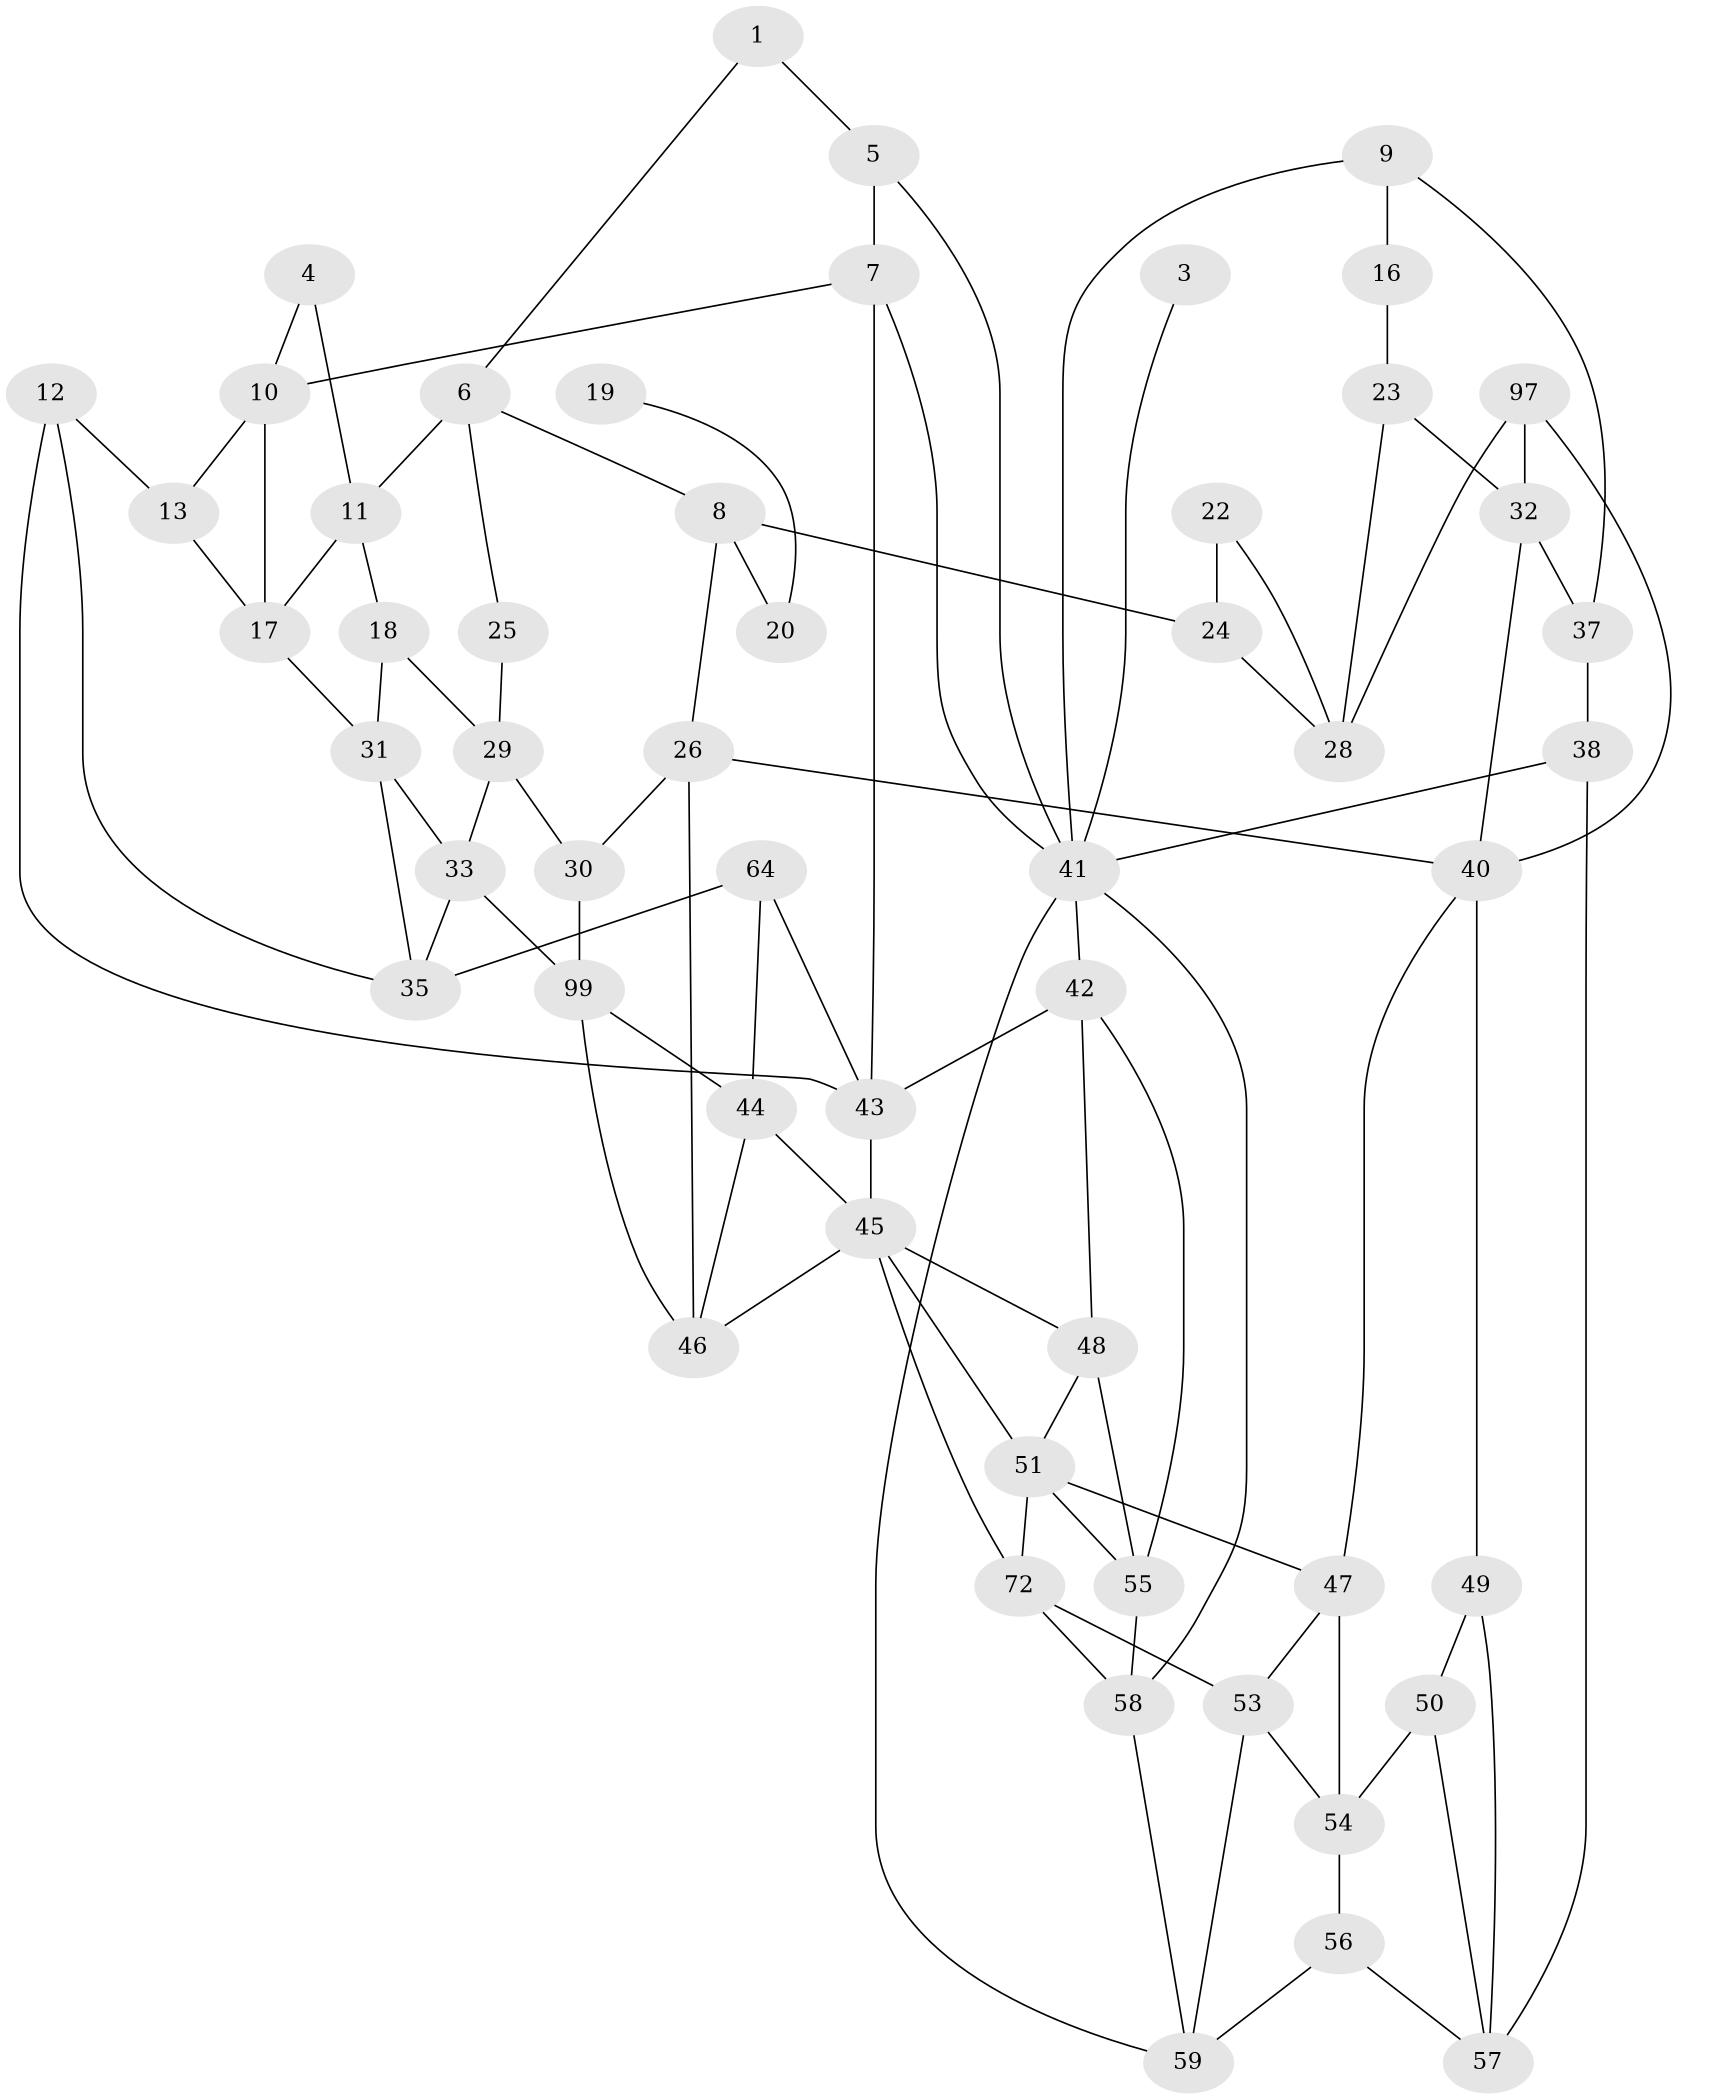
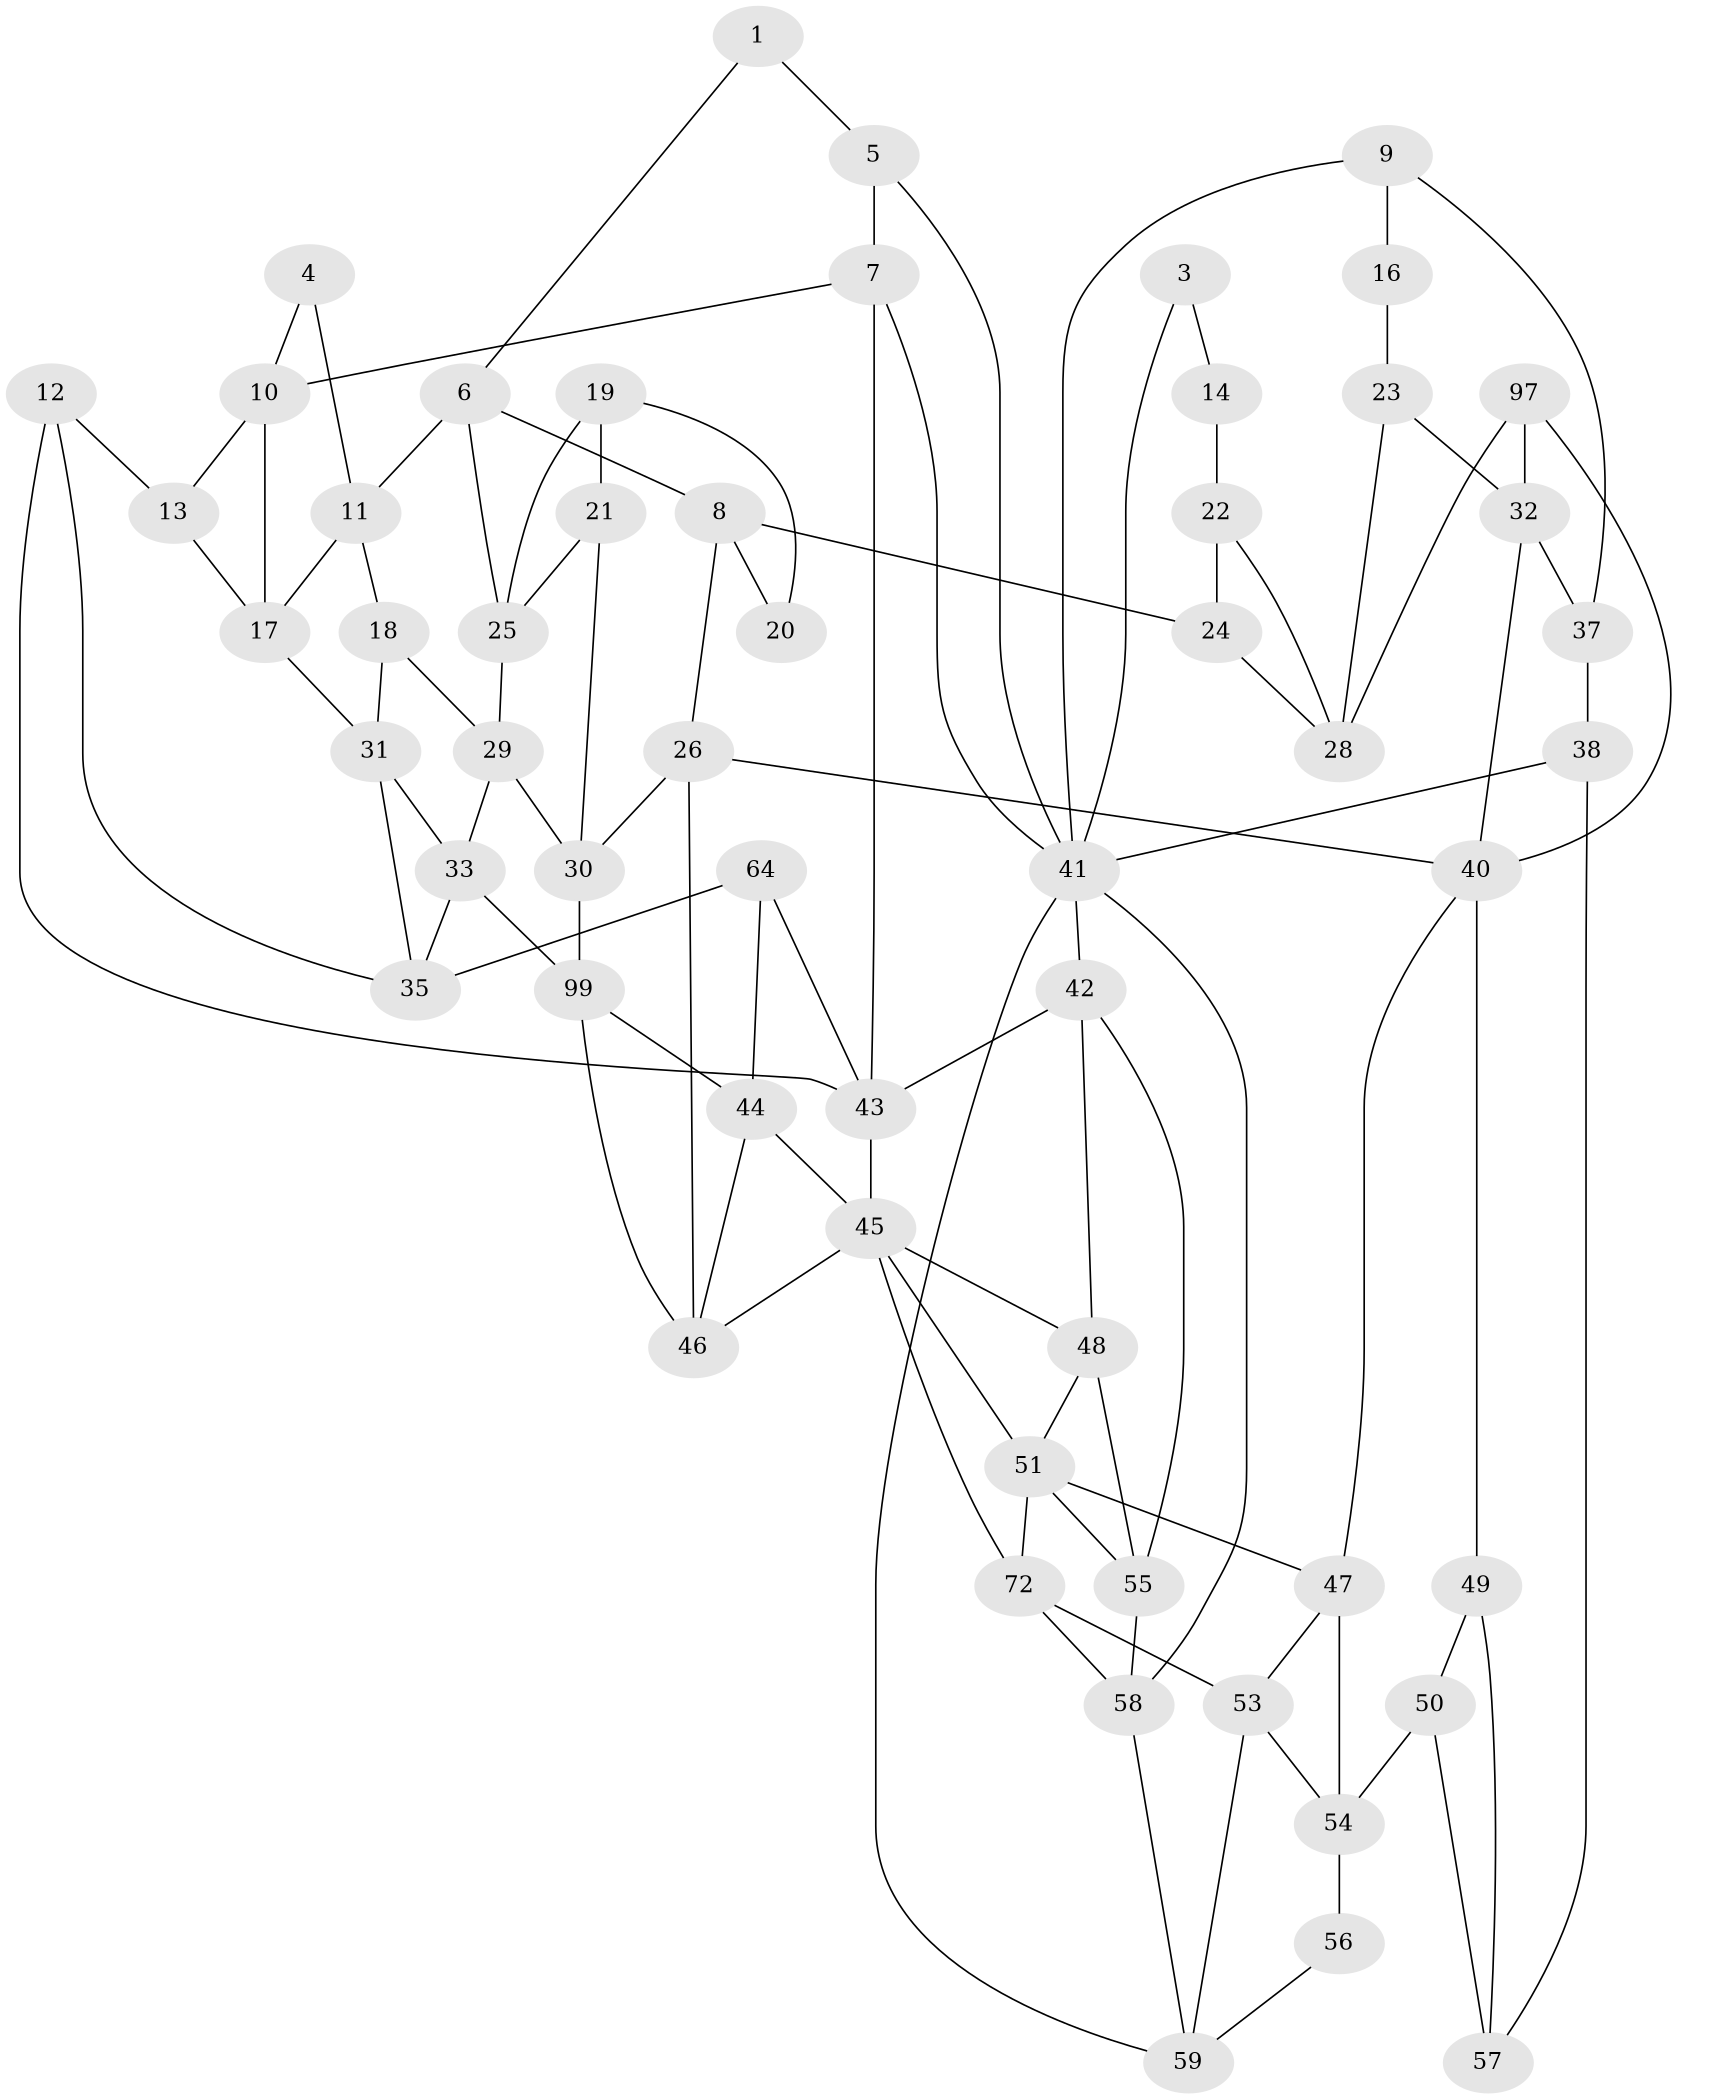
none -> (1217, 394)
none -> (532, 507)
none -> (601, 513)
(1414, 2003) -> none
